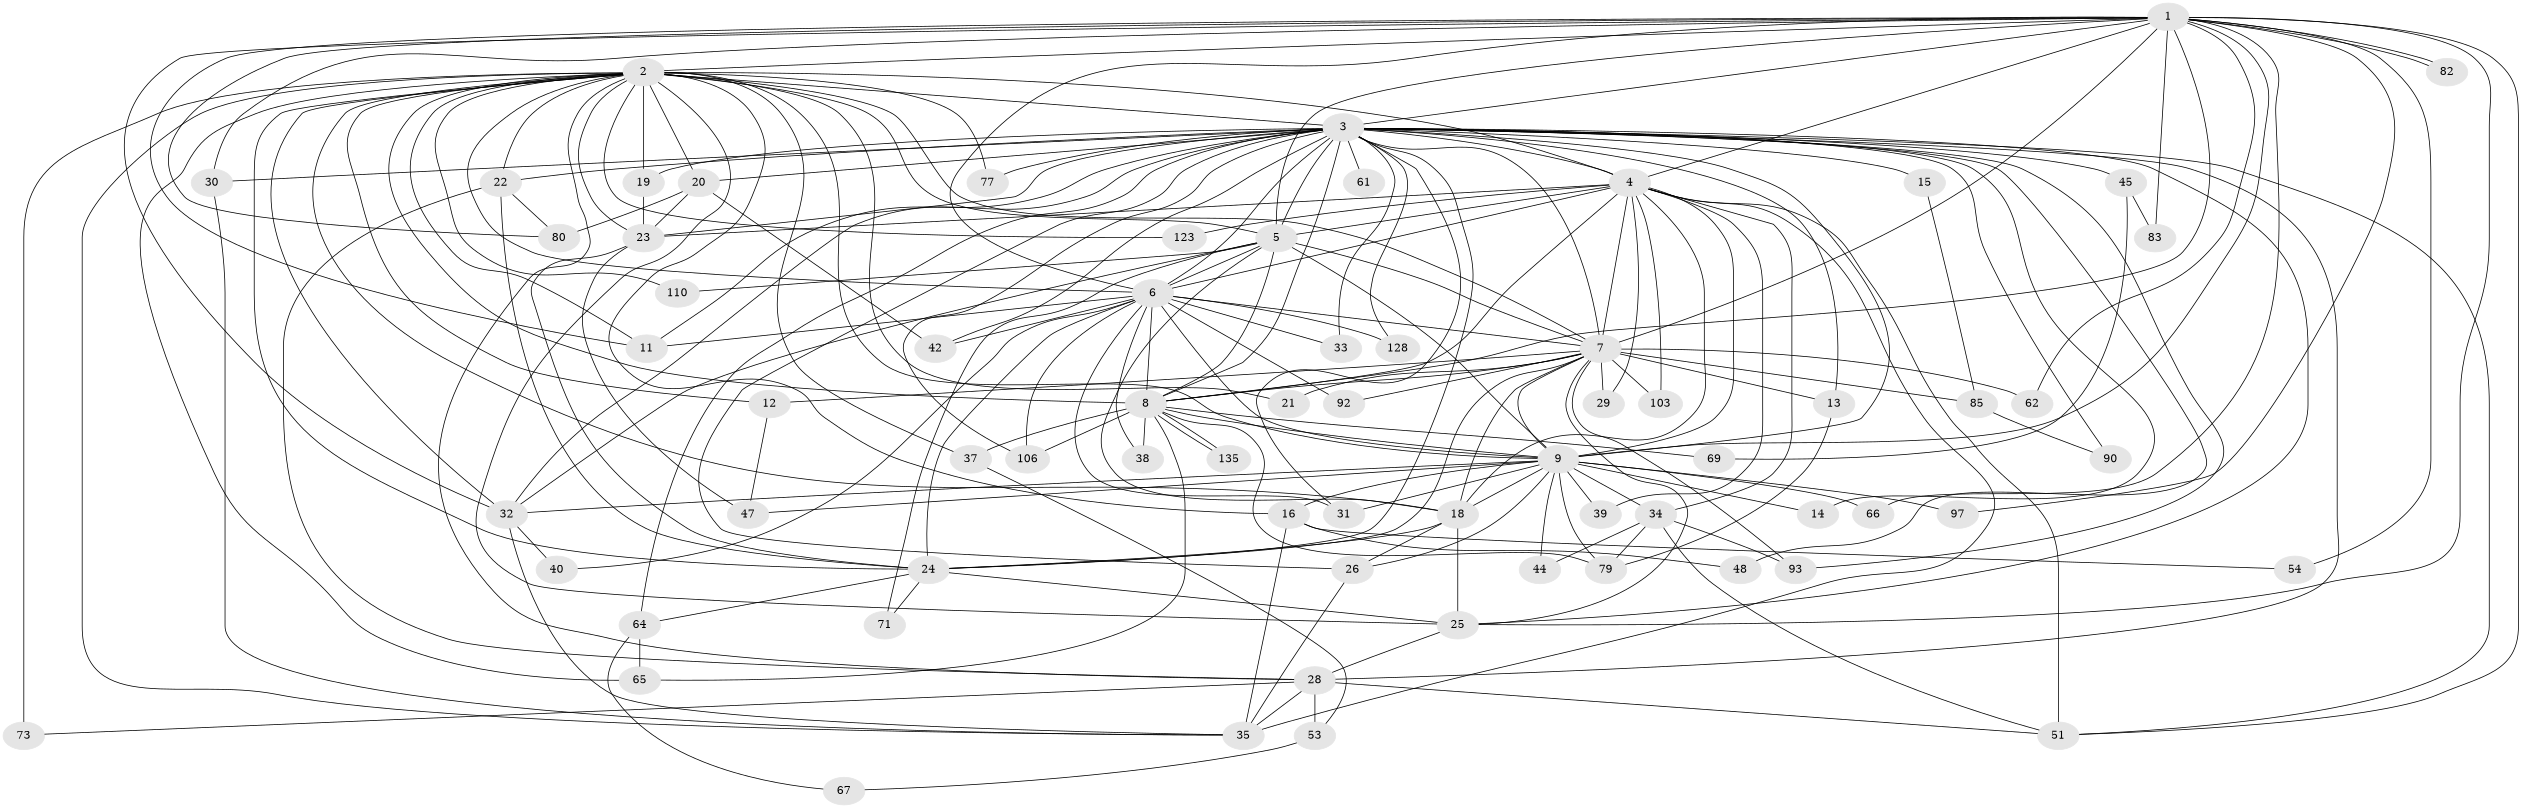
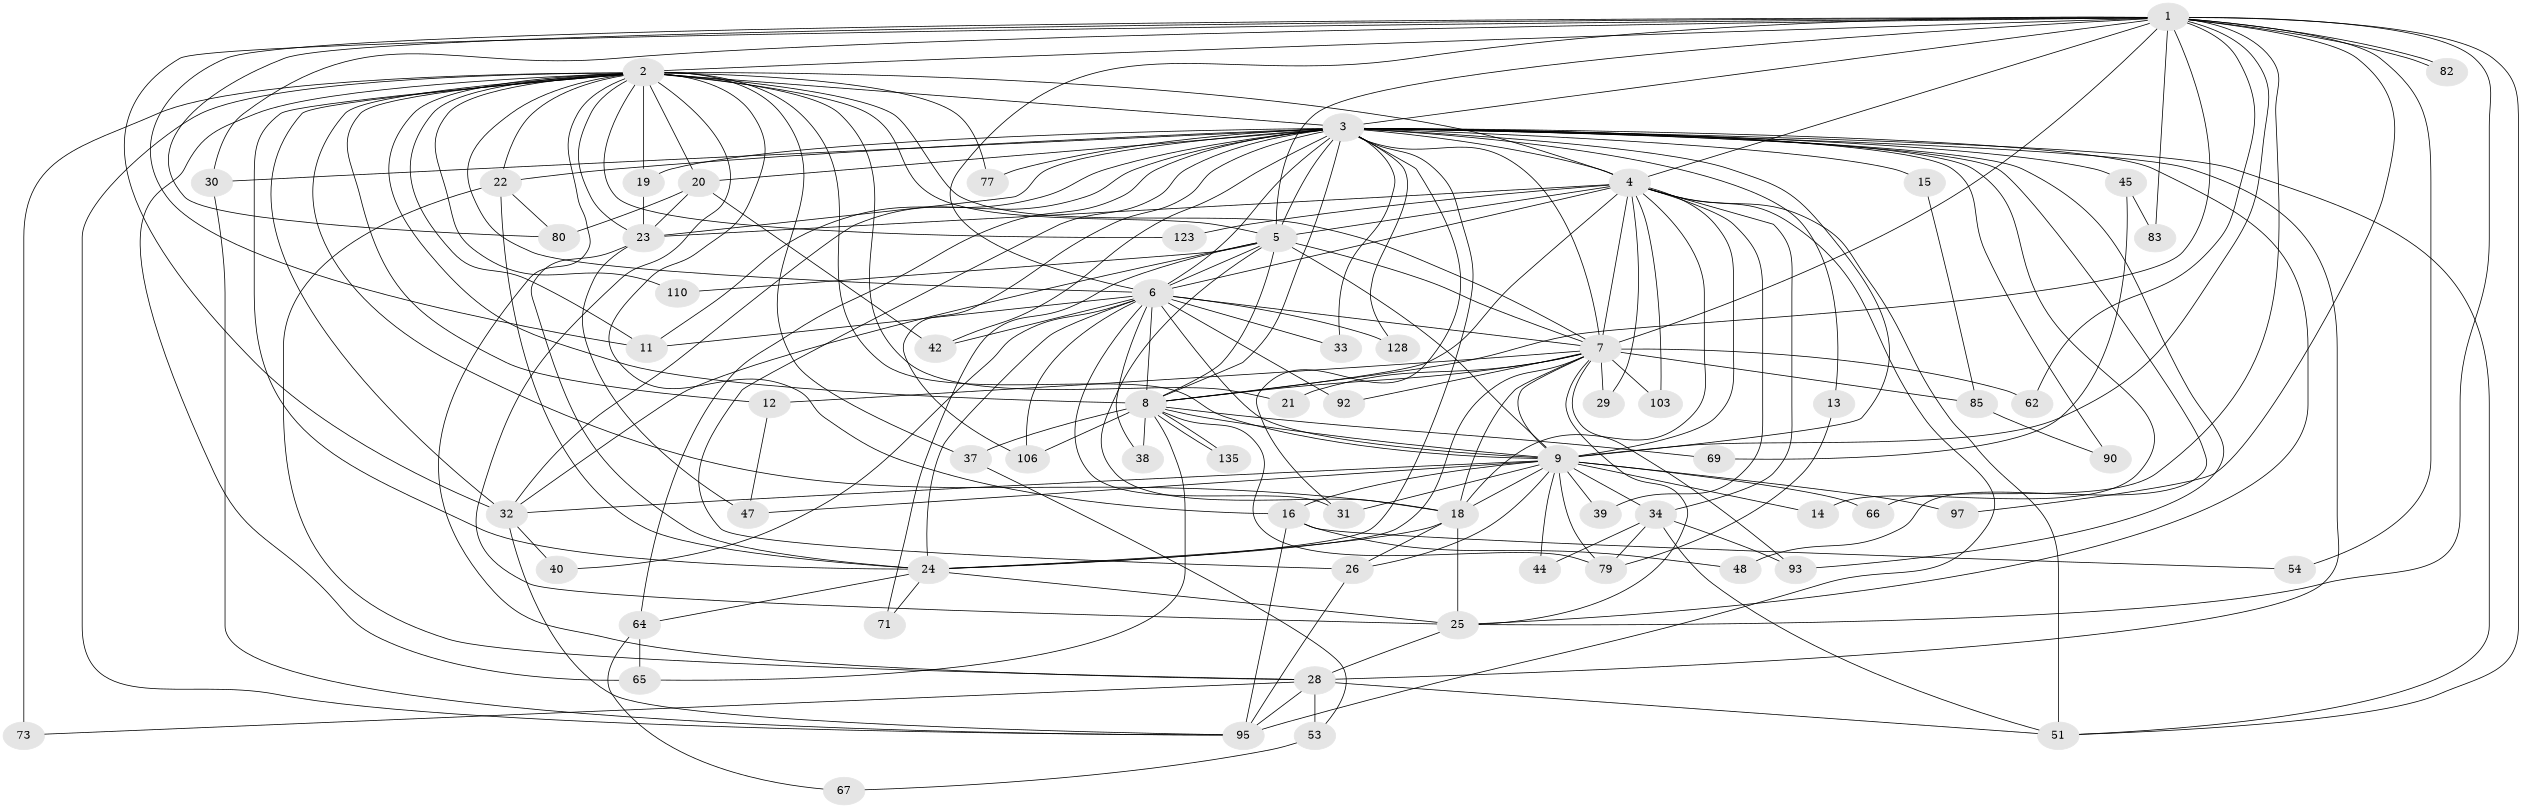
(1364, 183) -> none
(1717, 376) -> none
(1243, 736) -> (1243, 736)
